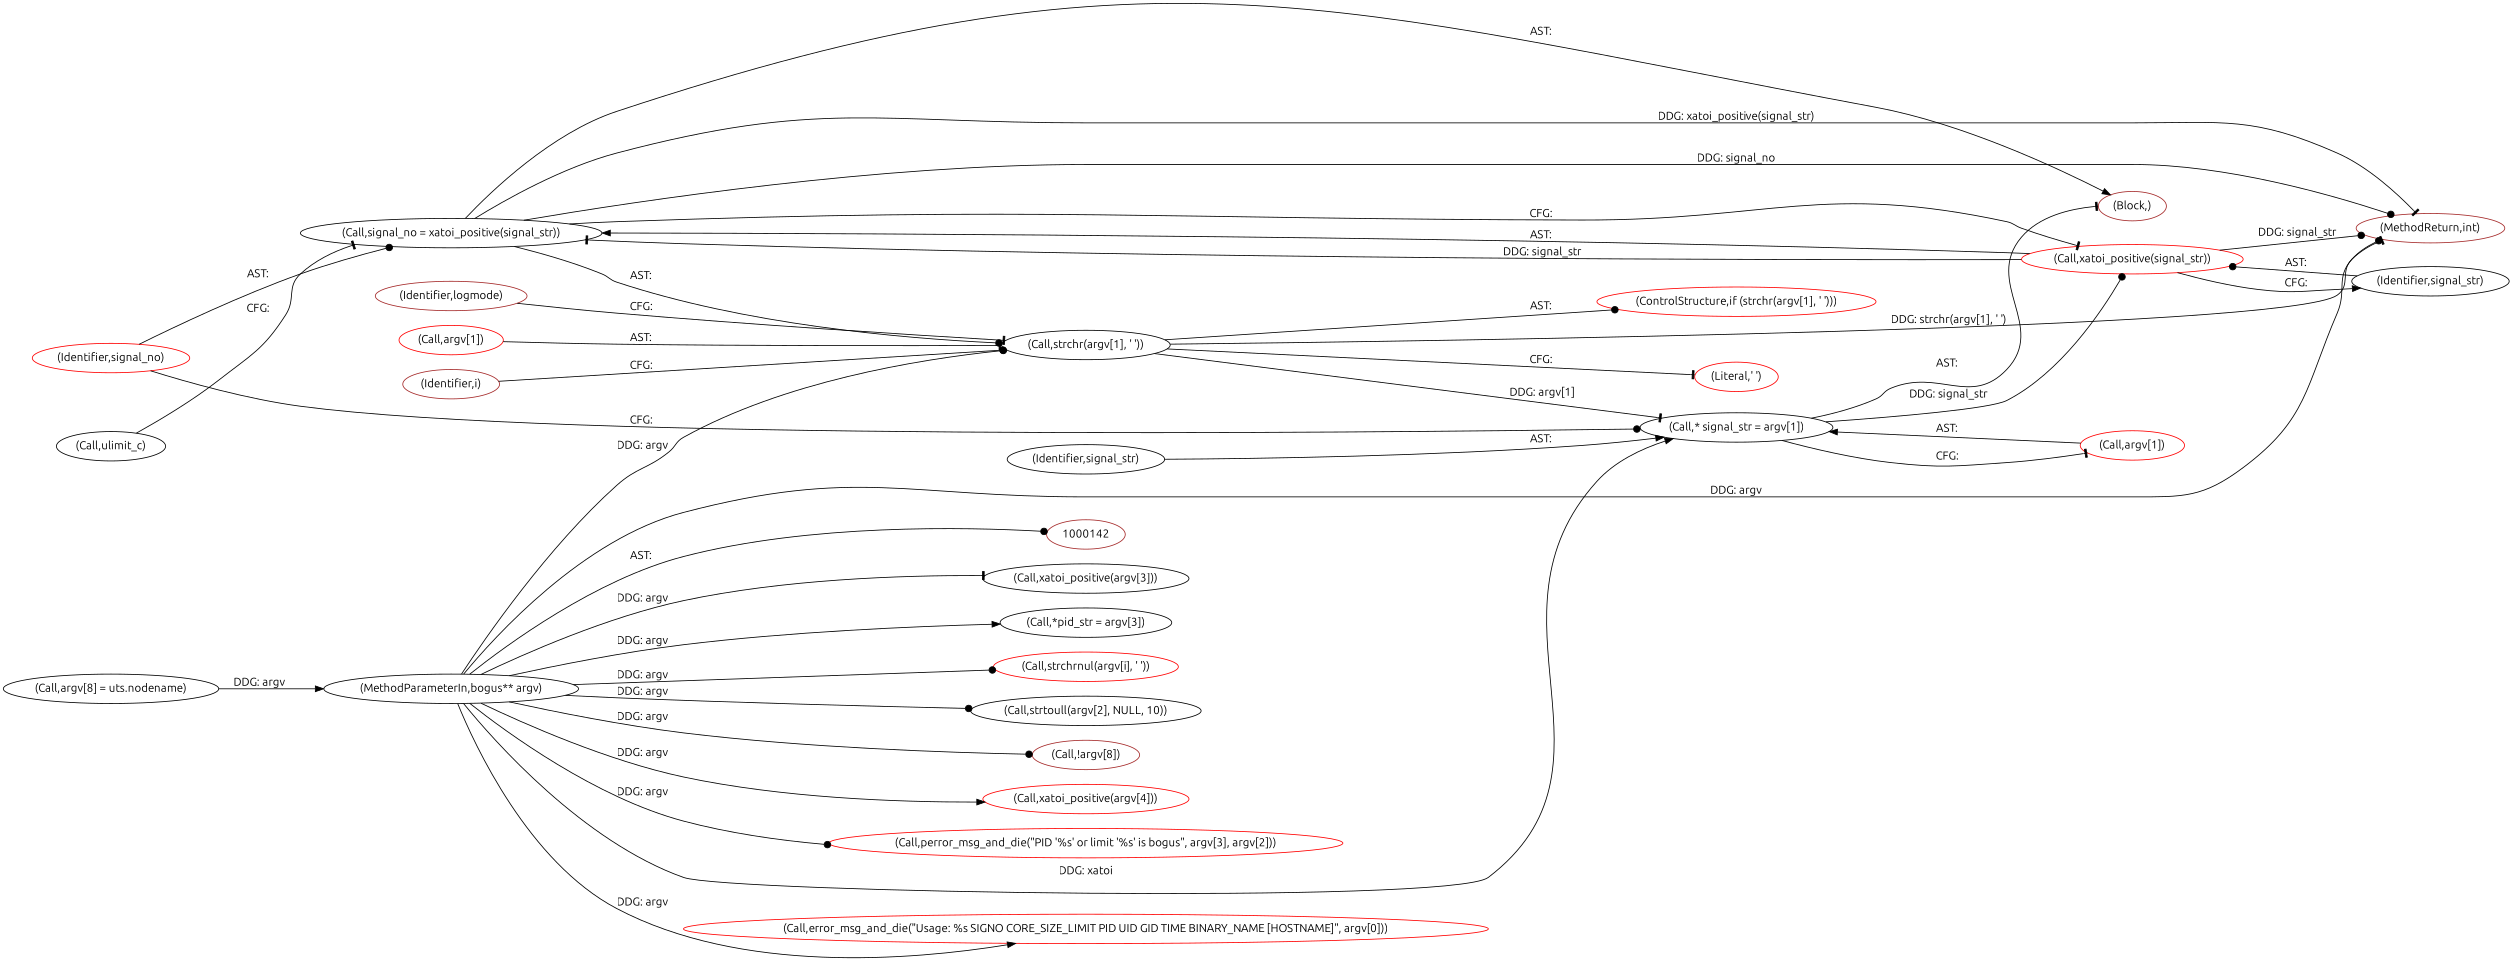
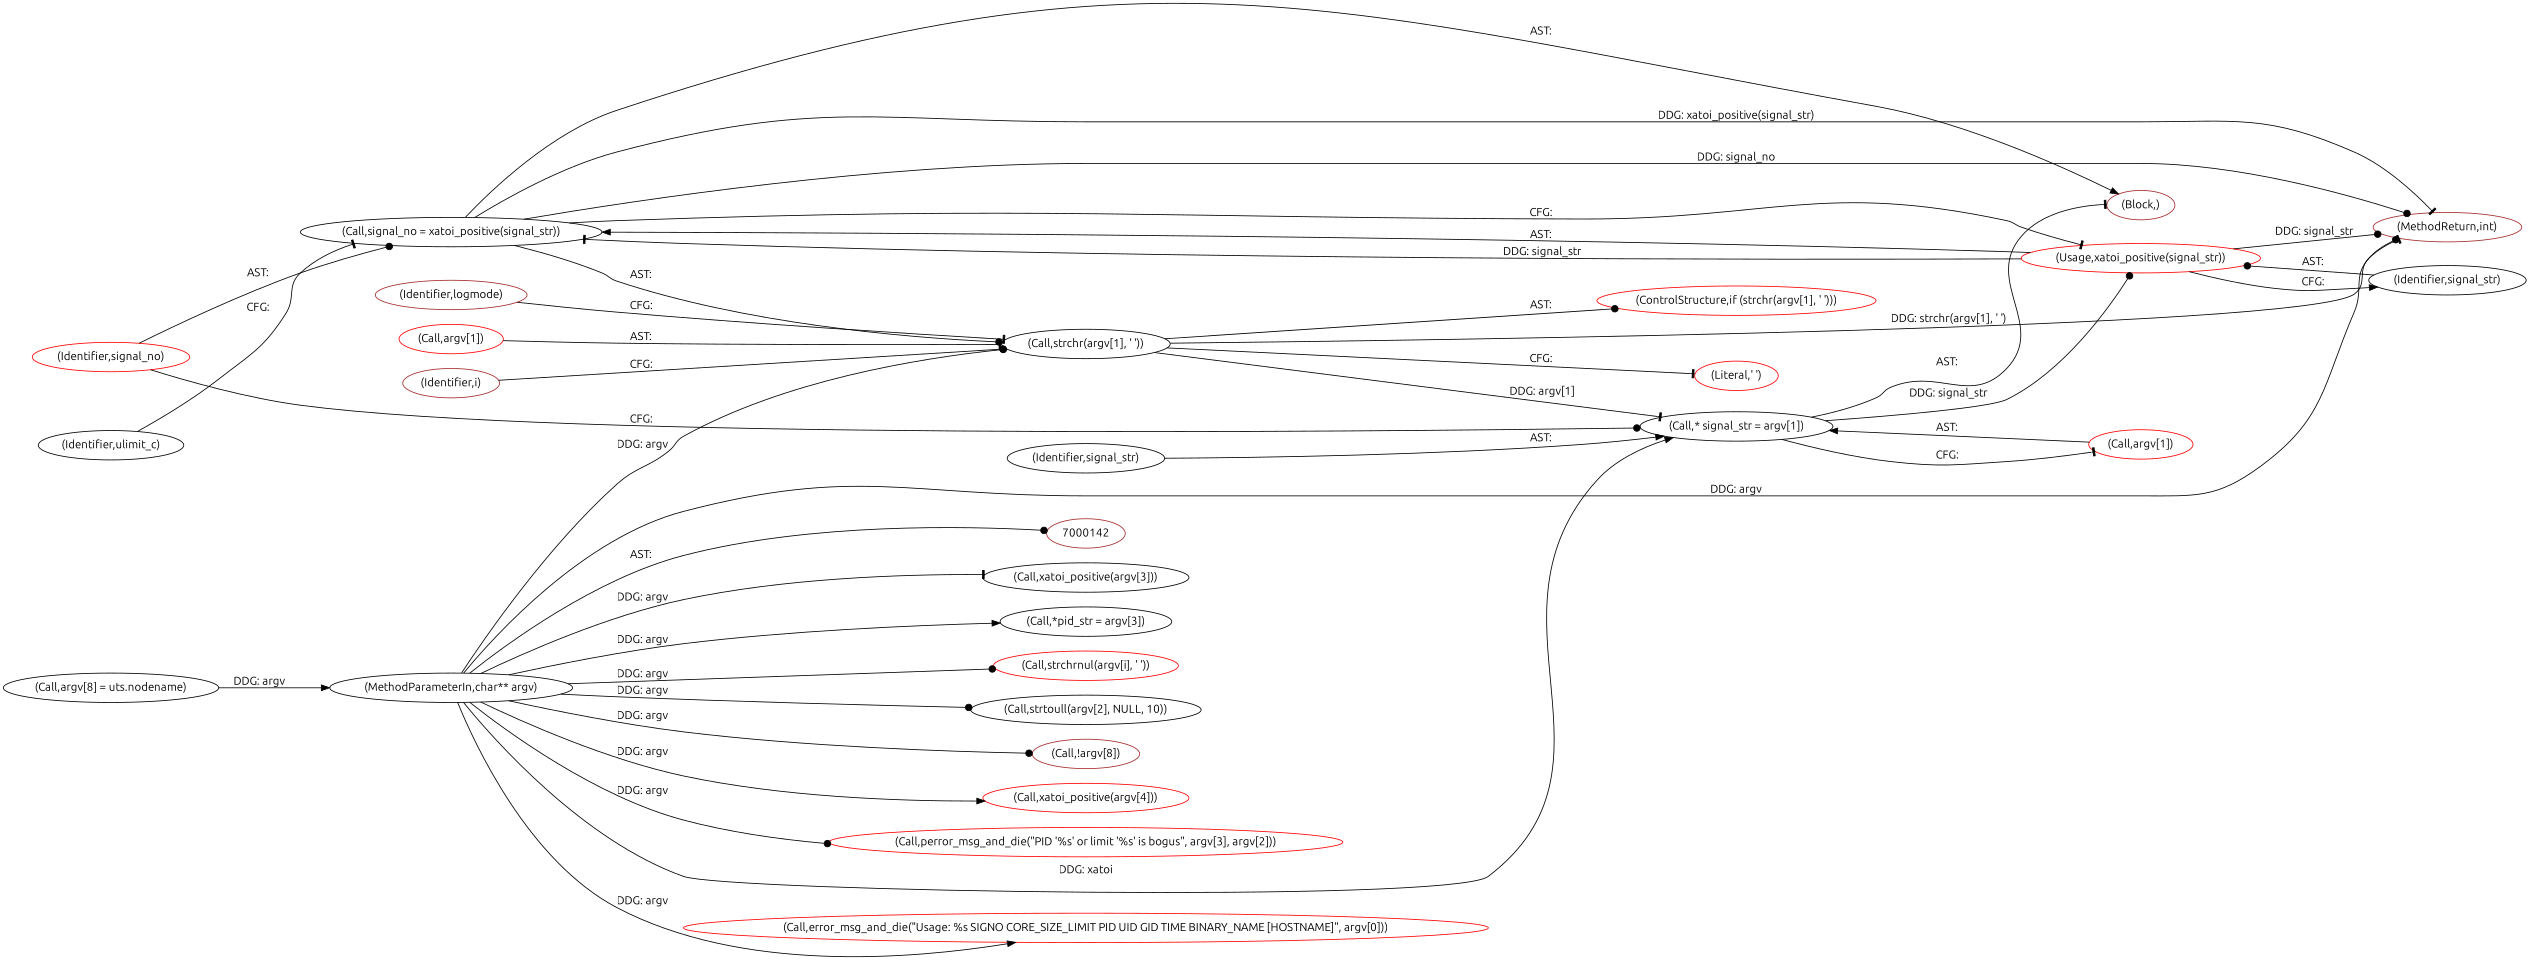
(2132, 259) -> (2141, 258)
(111, 446) -> (111, 445)
(1086, 534) -> (1086, 533)
(451, 689) -> (451, 688)
